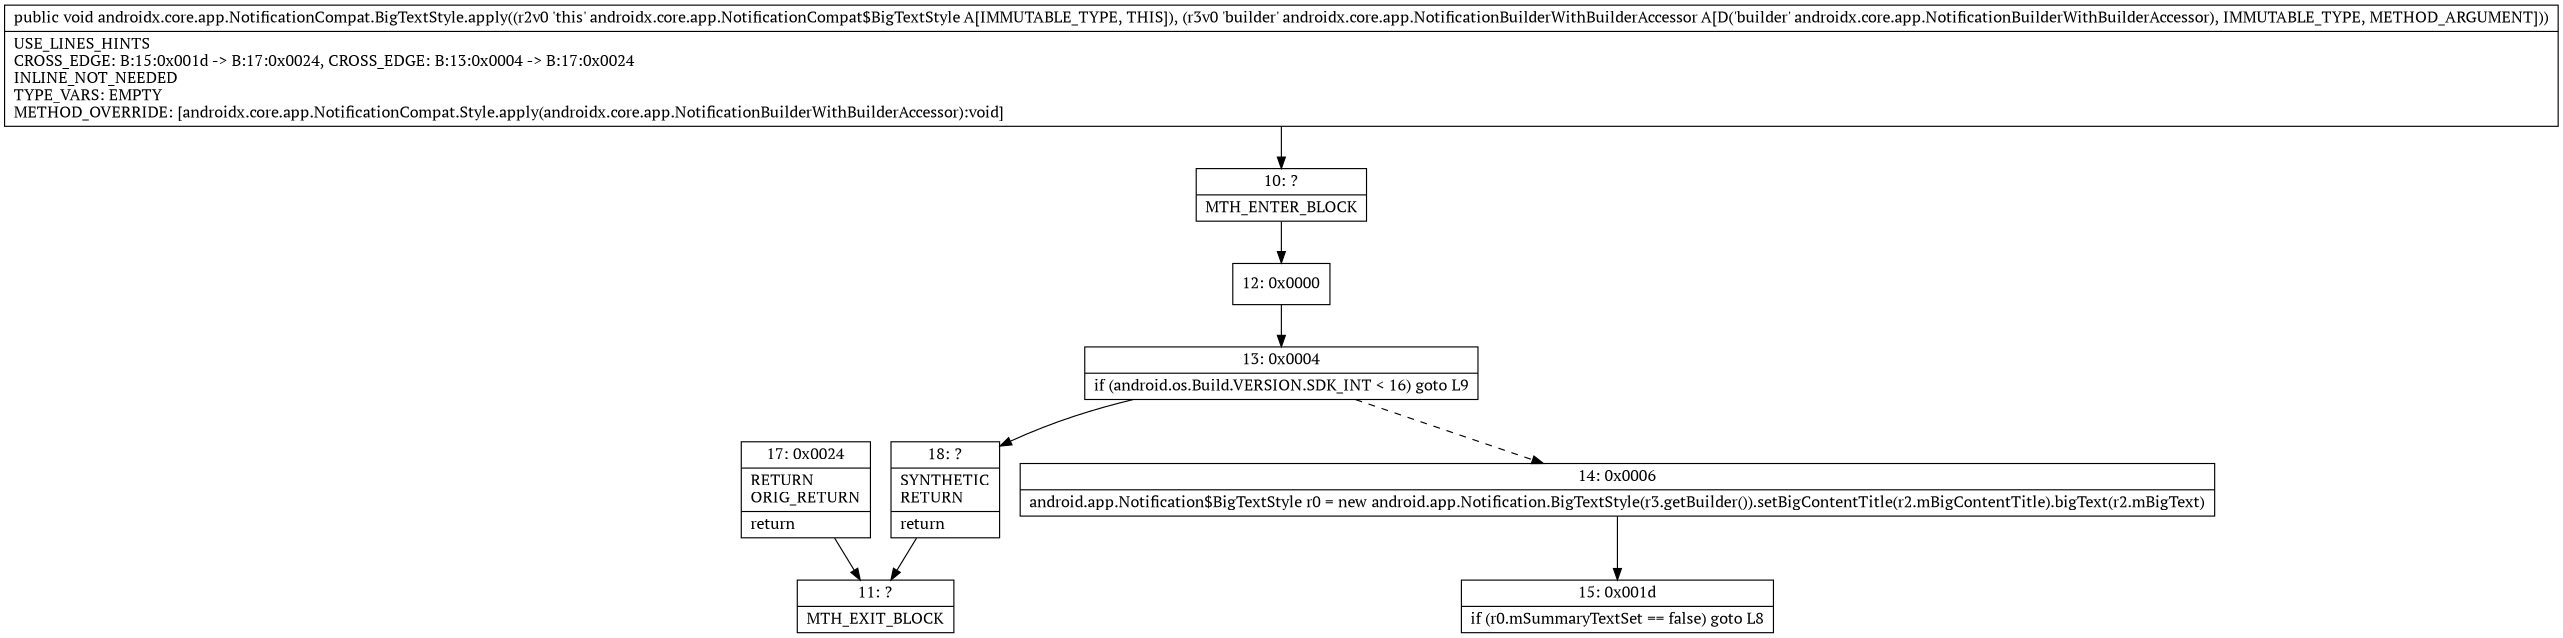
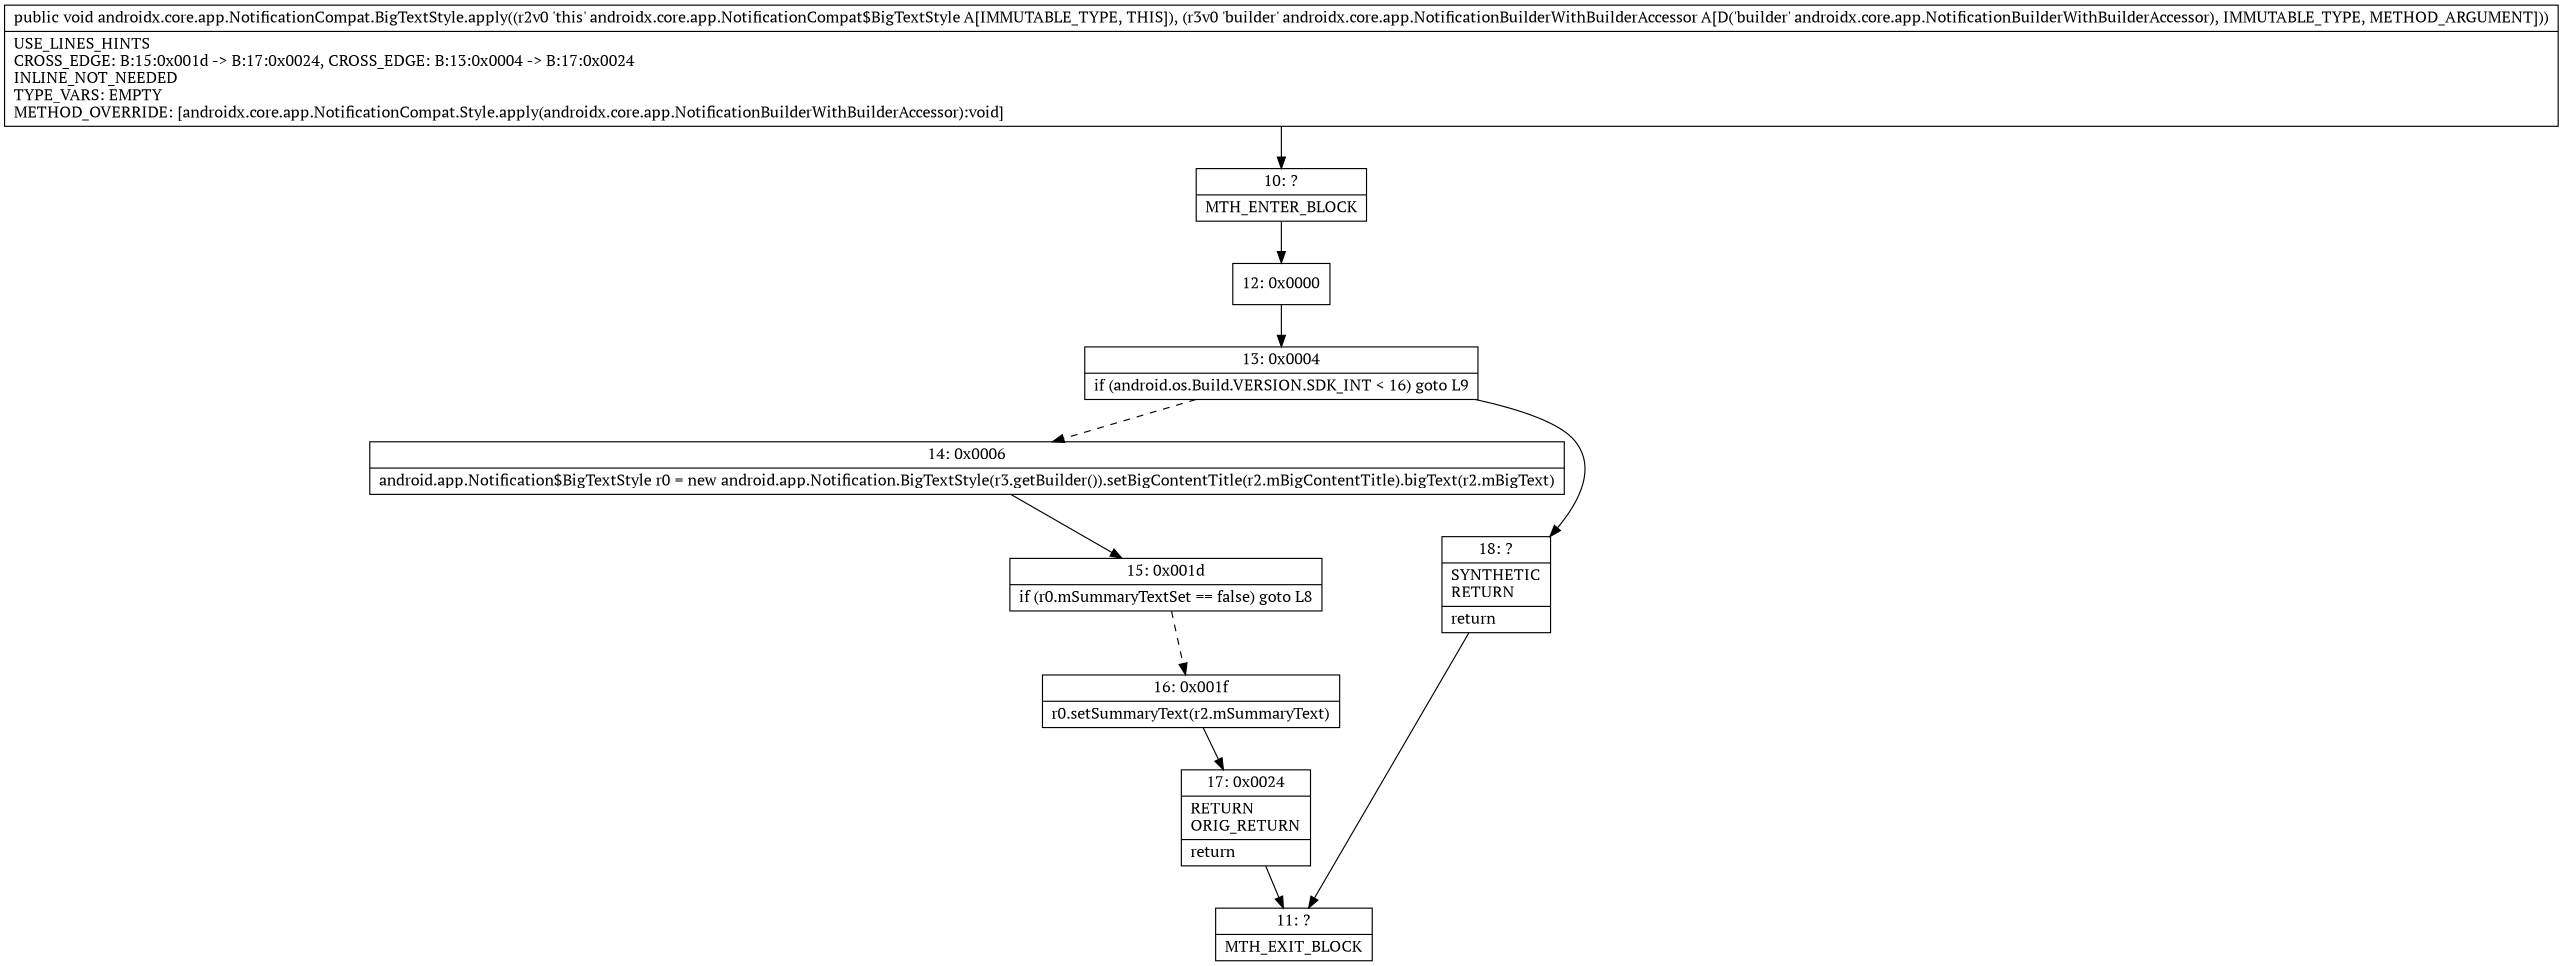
none -> (1191, 701)
